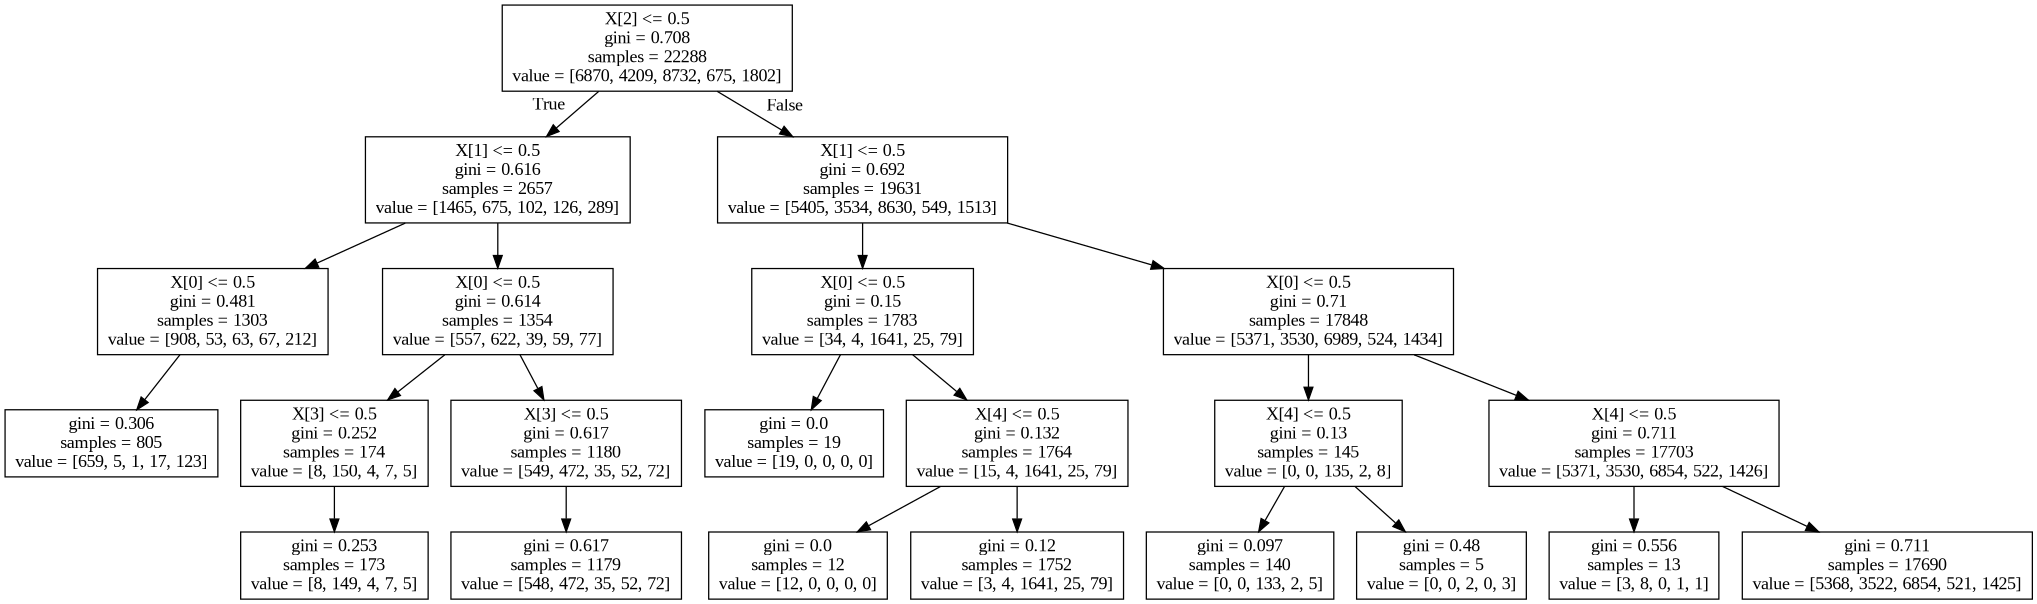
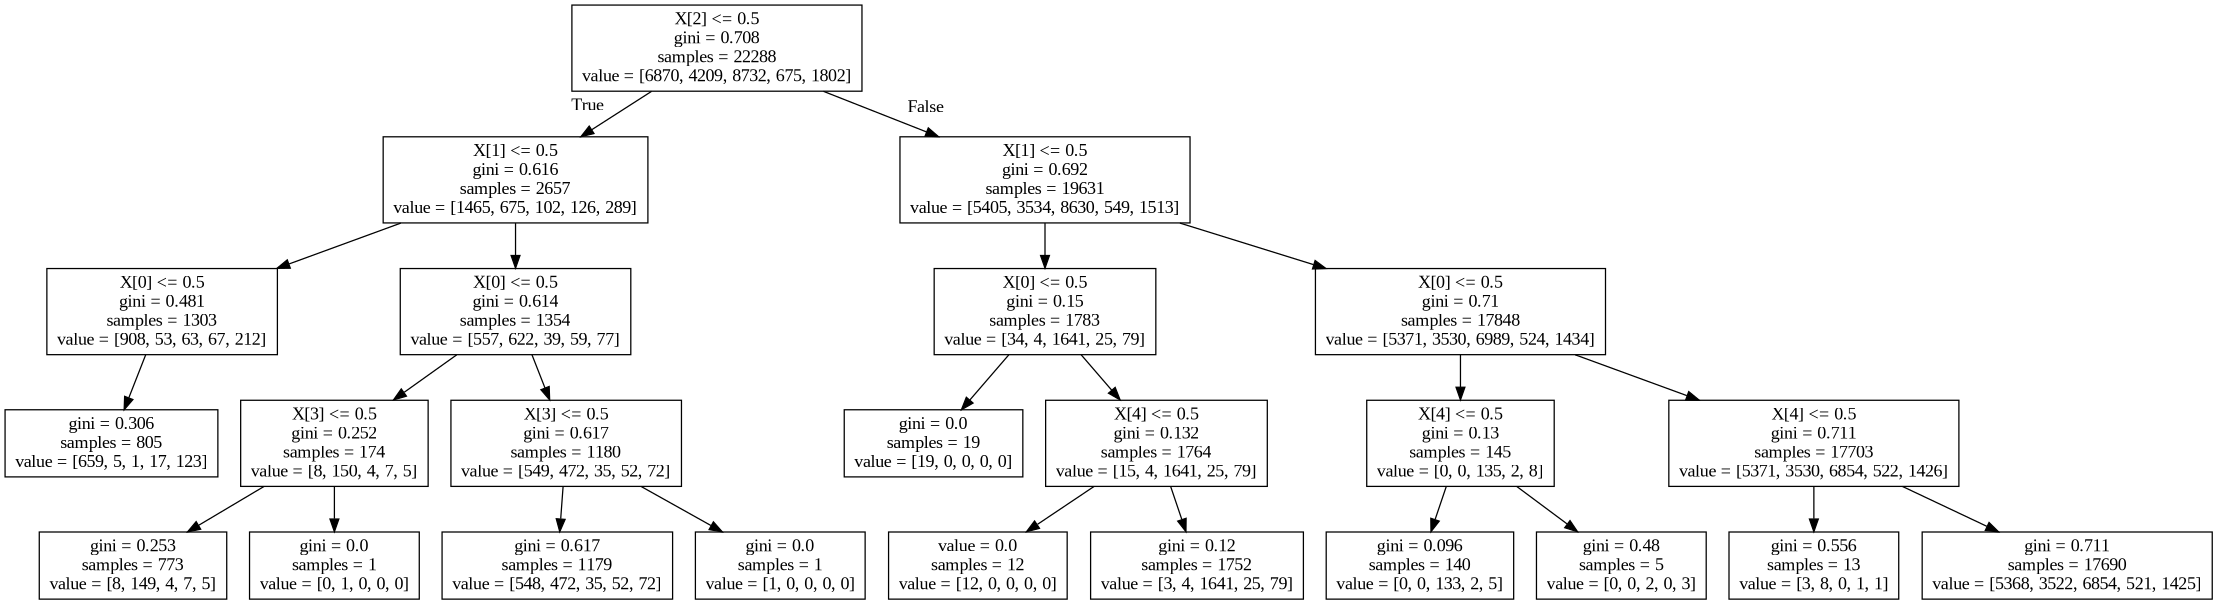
none -> (334, 566)
(334, 566) -> (133, 566)
none -> (780, 566)
(798, 566) -> (978, 566)
(1240, 566) -> (1420, 566)
